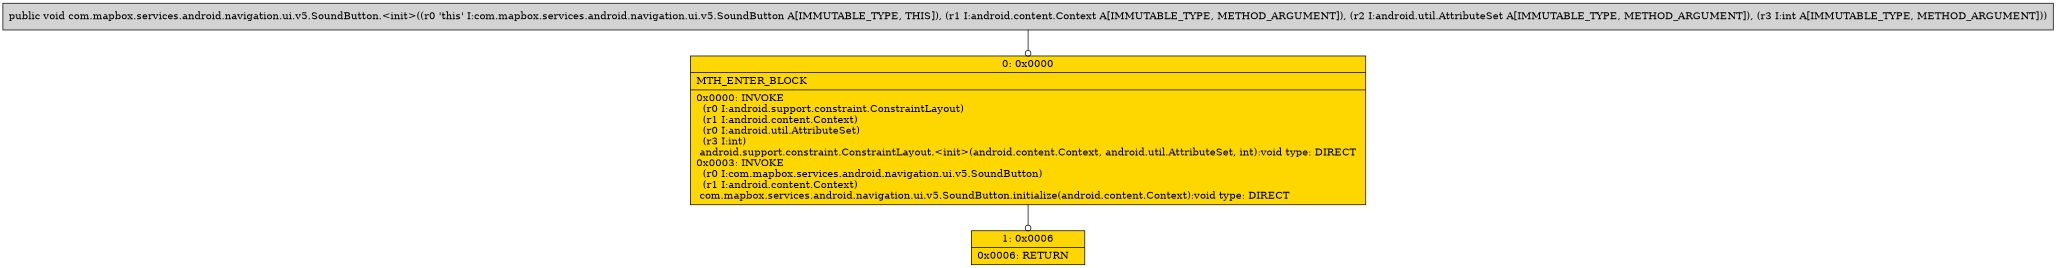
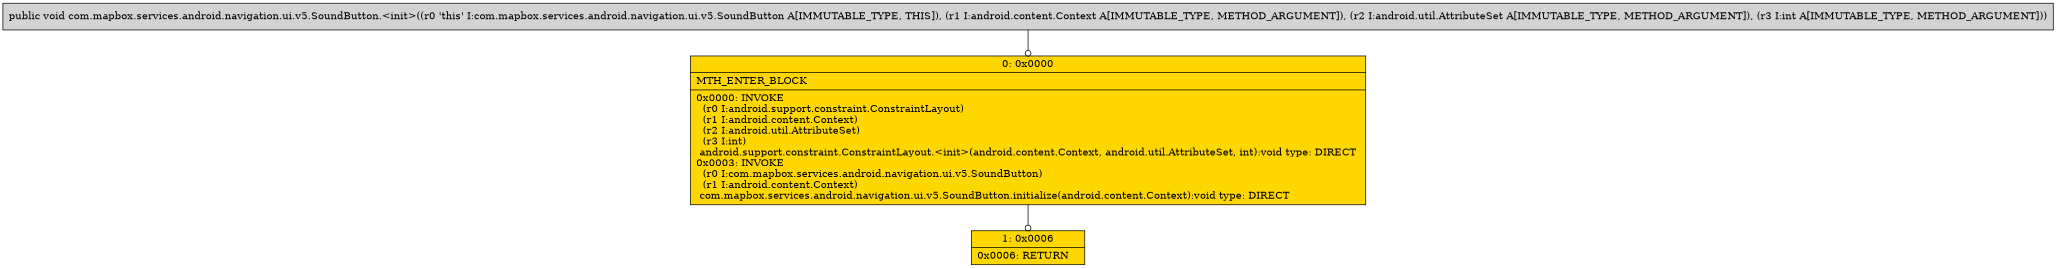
(778, 131) -> (778, 131)
